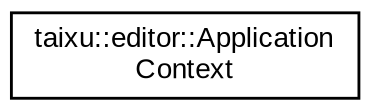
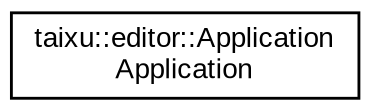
(185, 56) -> (185, 56)
